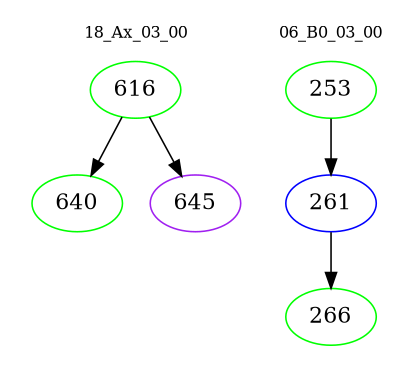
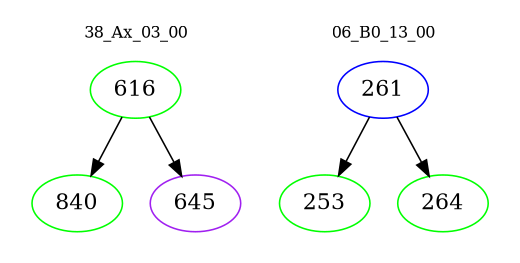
(136, 34) -> (136, 34)
(331, 34) -> (384, 34)
(331, 139) -> (358, 139)
(77, 203) -> (77, 203)
(331, 317) -> (443, 203)
